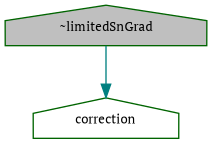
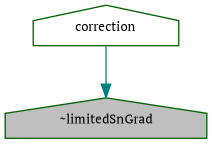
(106, 65) -> (106, 65)
